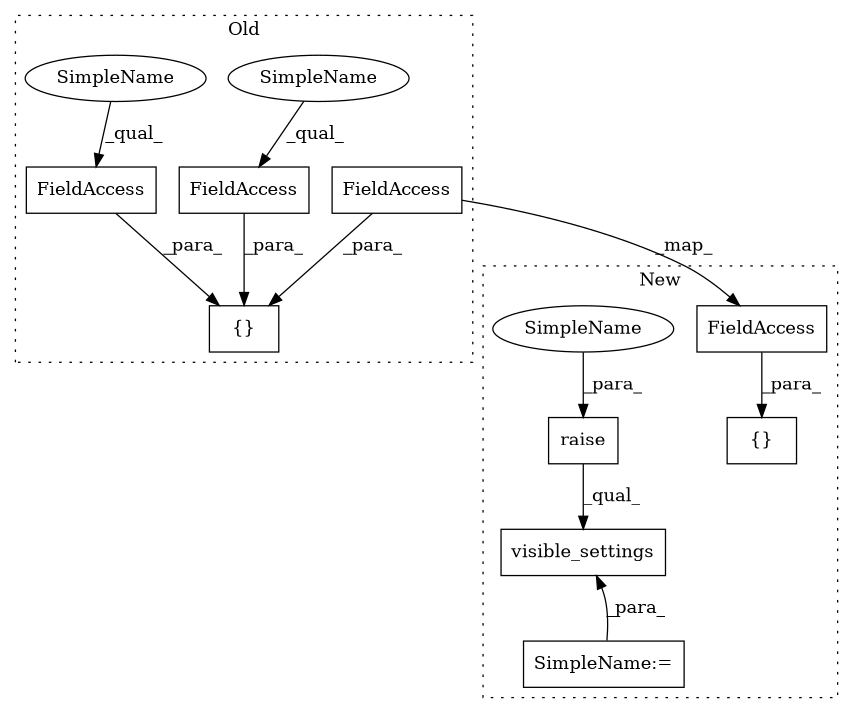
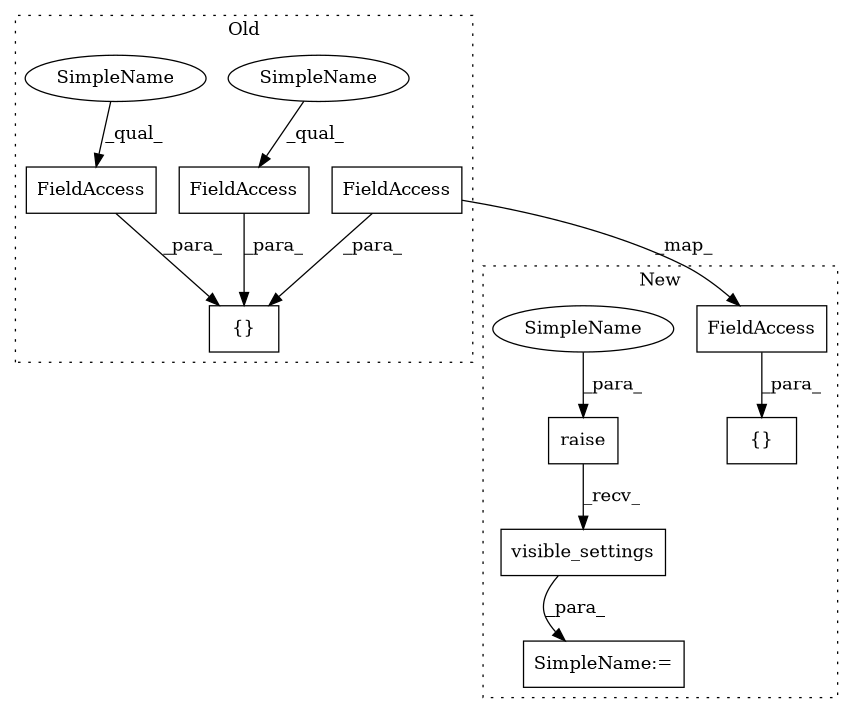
(612, 497) -> (612, 497)
(607, 614) -> (544, 604)
